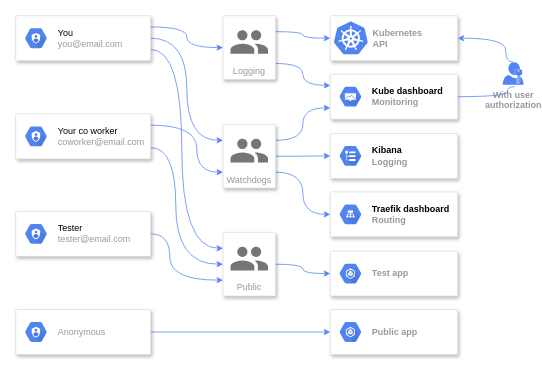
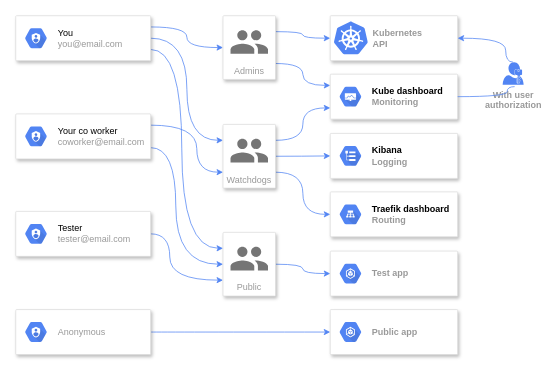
(249, 70) -> (249, 70)
